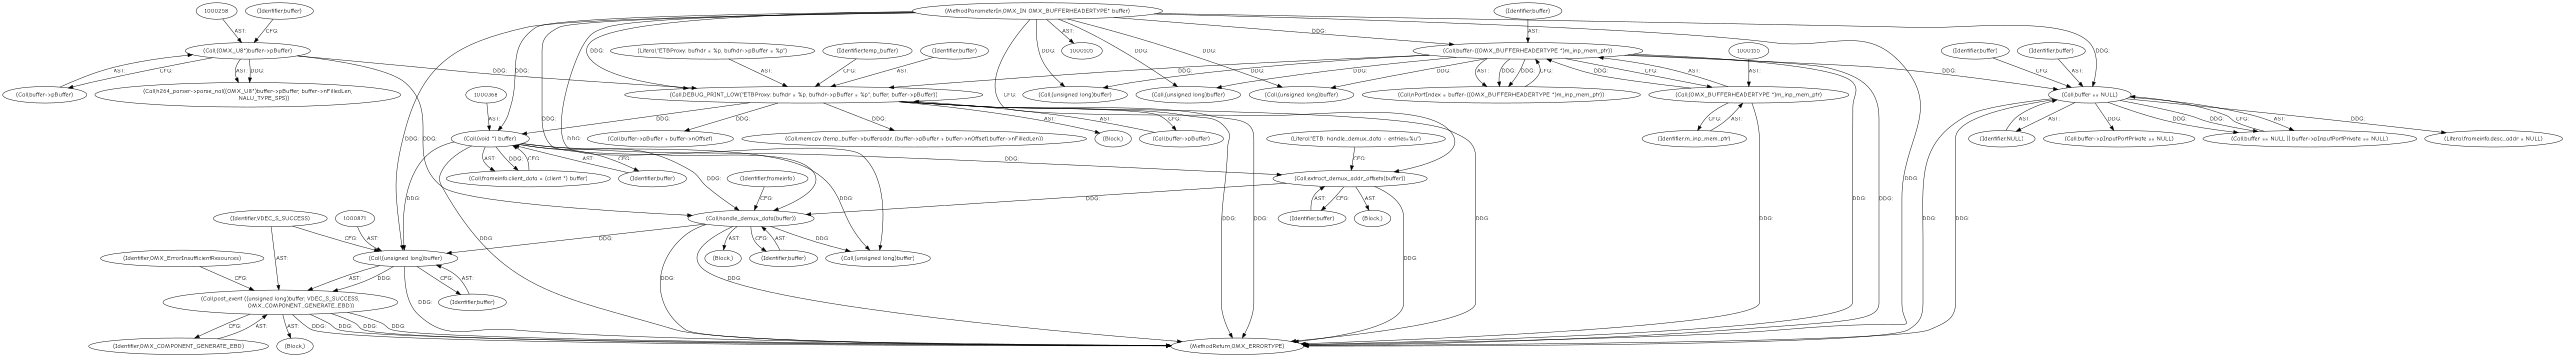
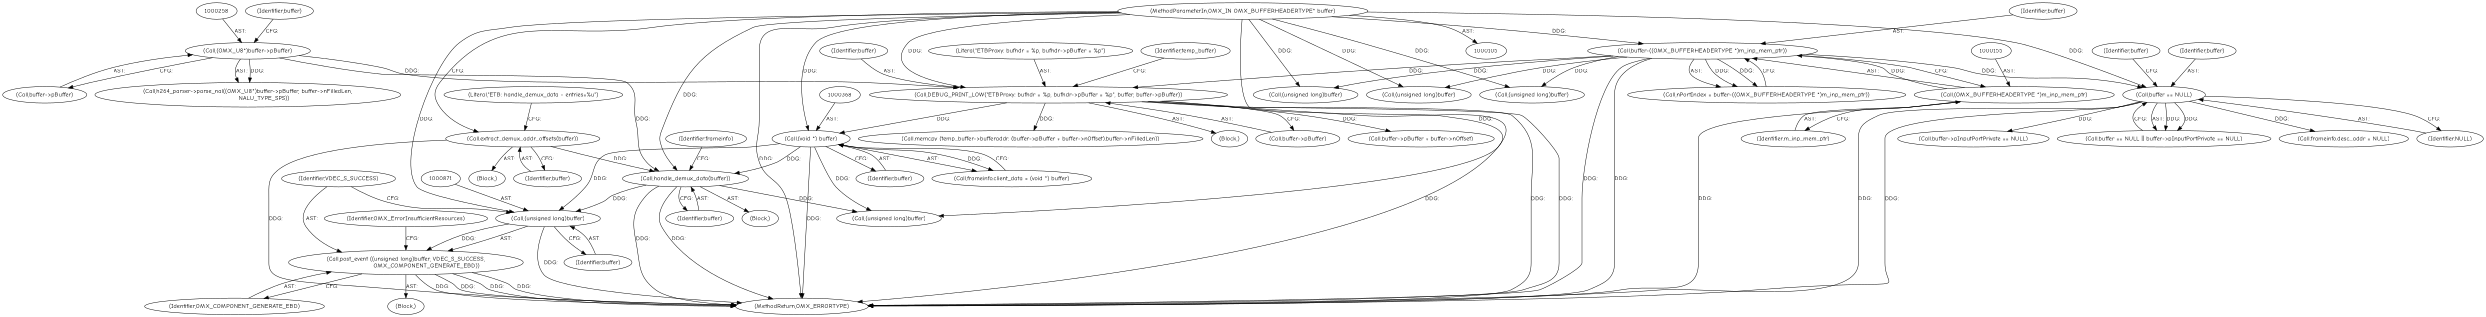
(2055, 119) -> (2435, 119)
(2494, 139) -> (2344, 139)
(899, 158) -> none
(528, 179) -> (1012, 179)
